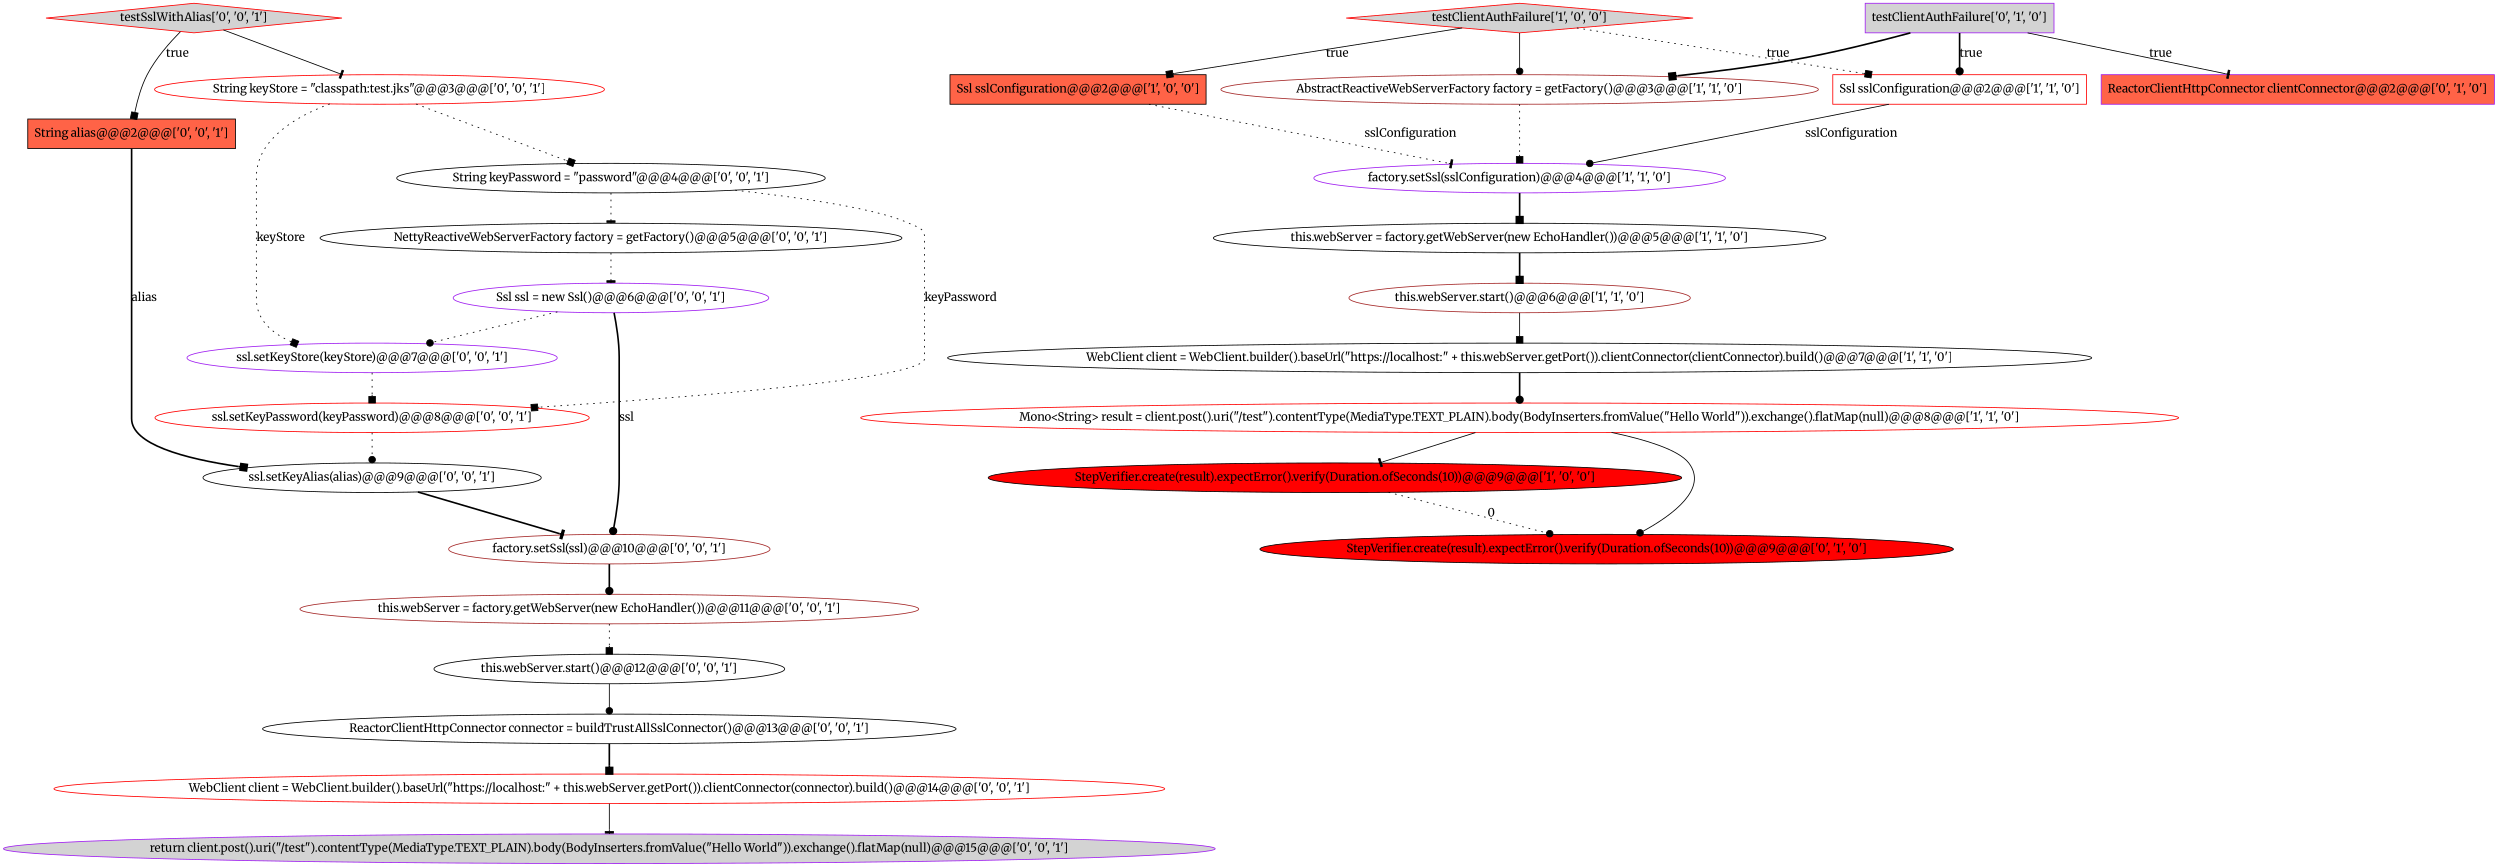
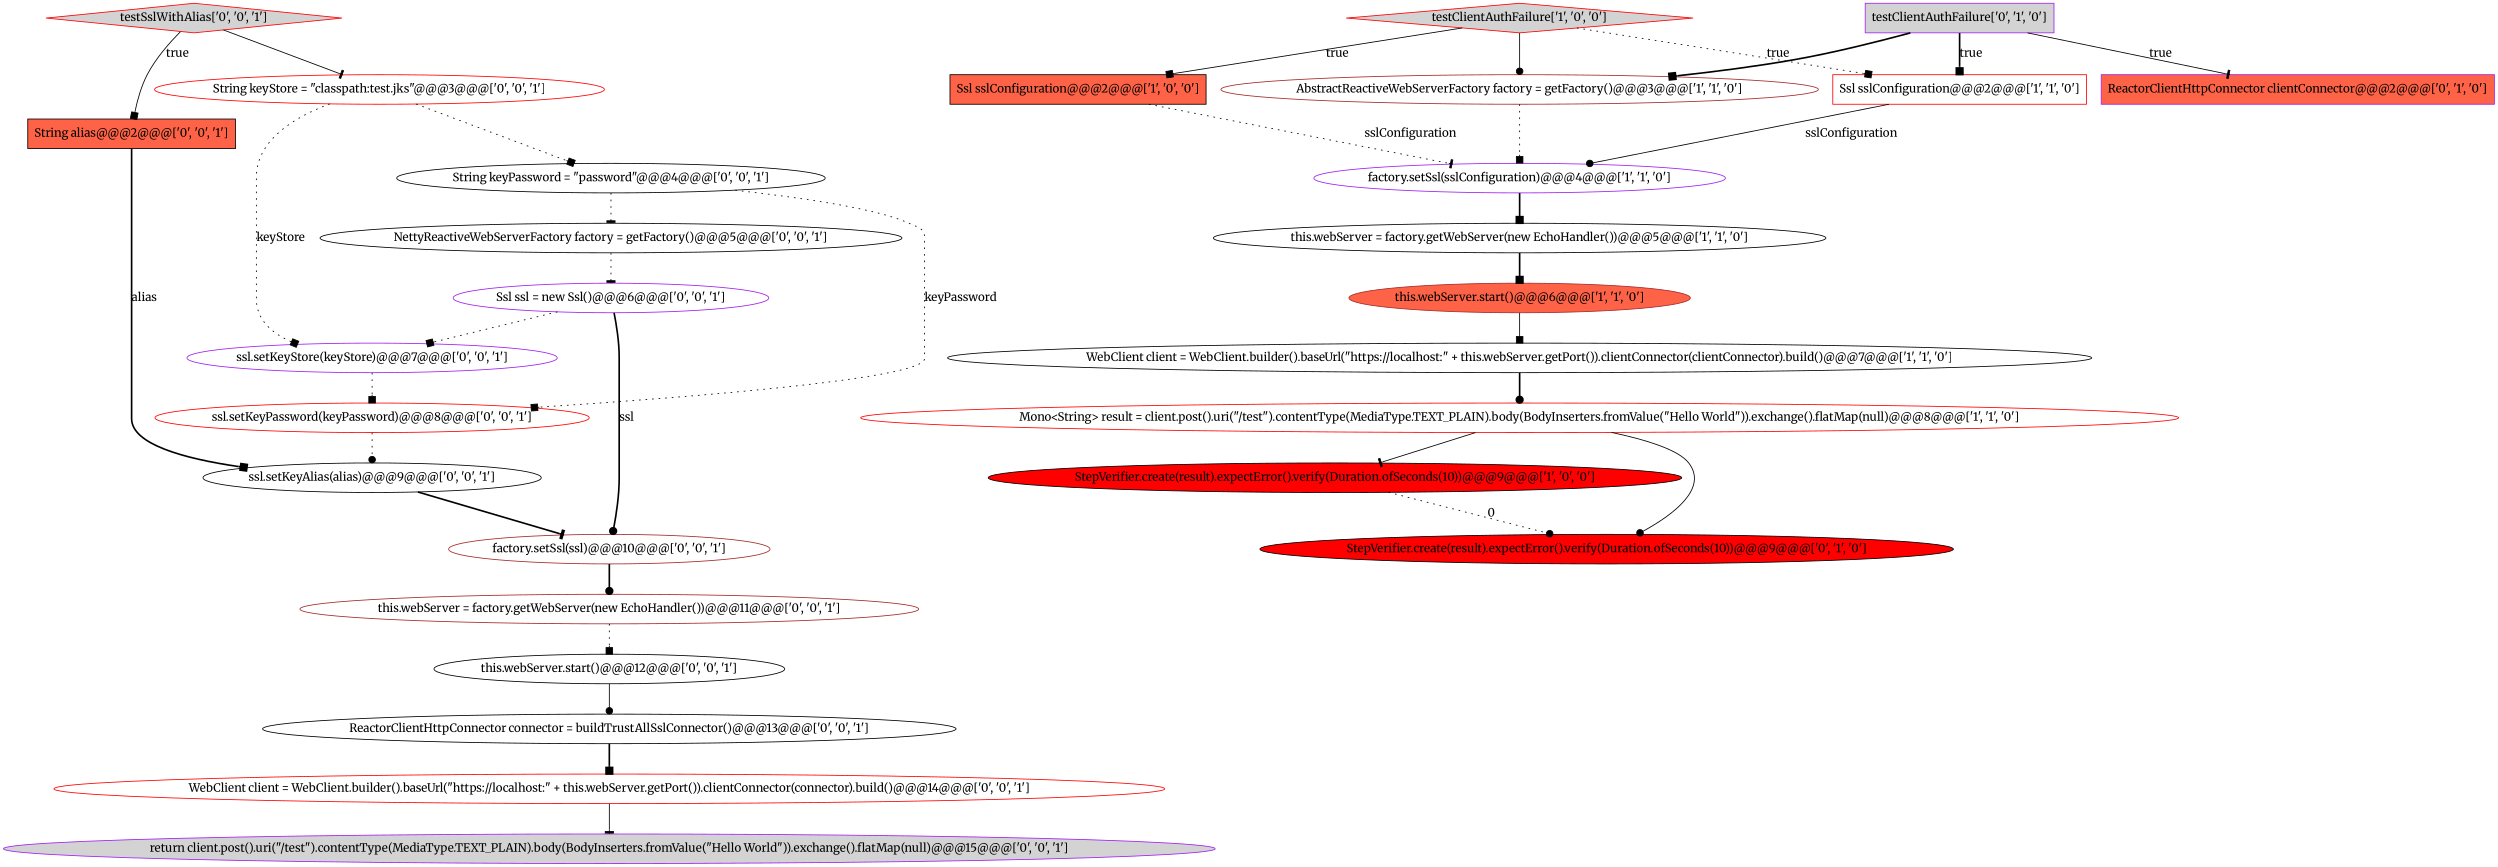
(1960, 50) -> (1960, 50)
(1520, 298) -> (1520, 298)
(495, 327) -> (496, 327)
